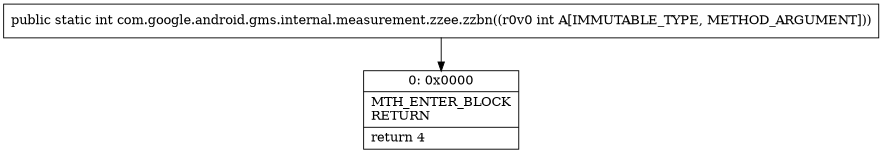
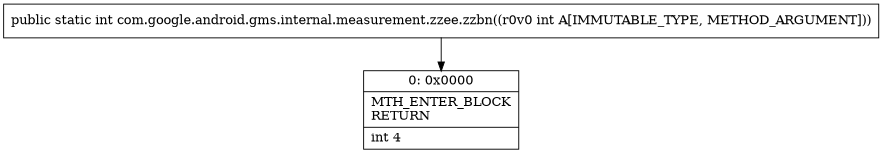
(398, 138) -> (386, 138)
